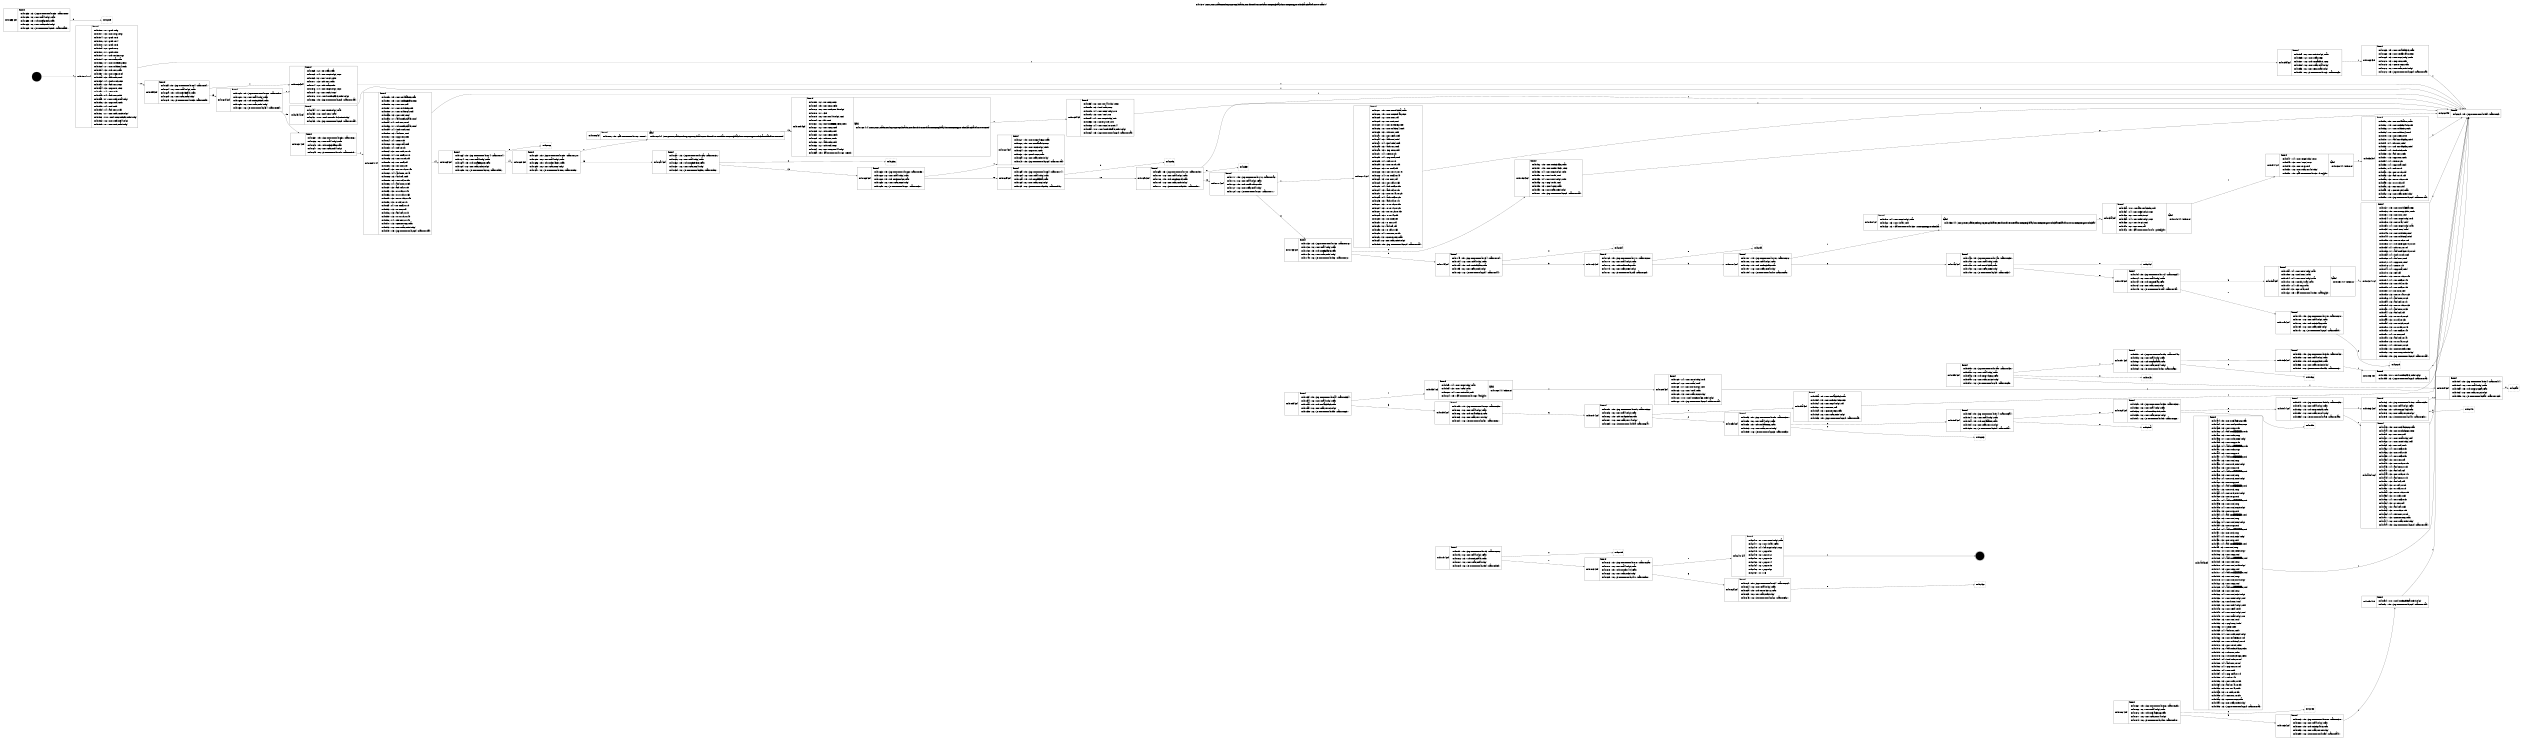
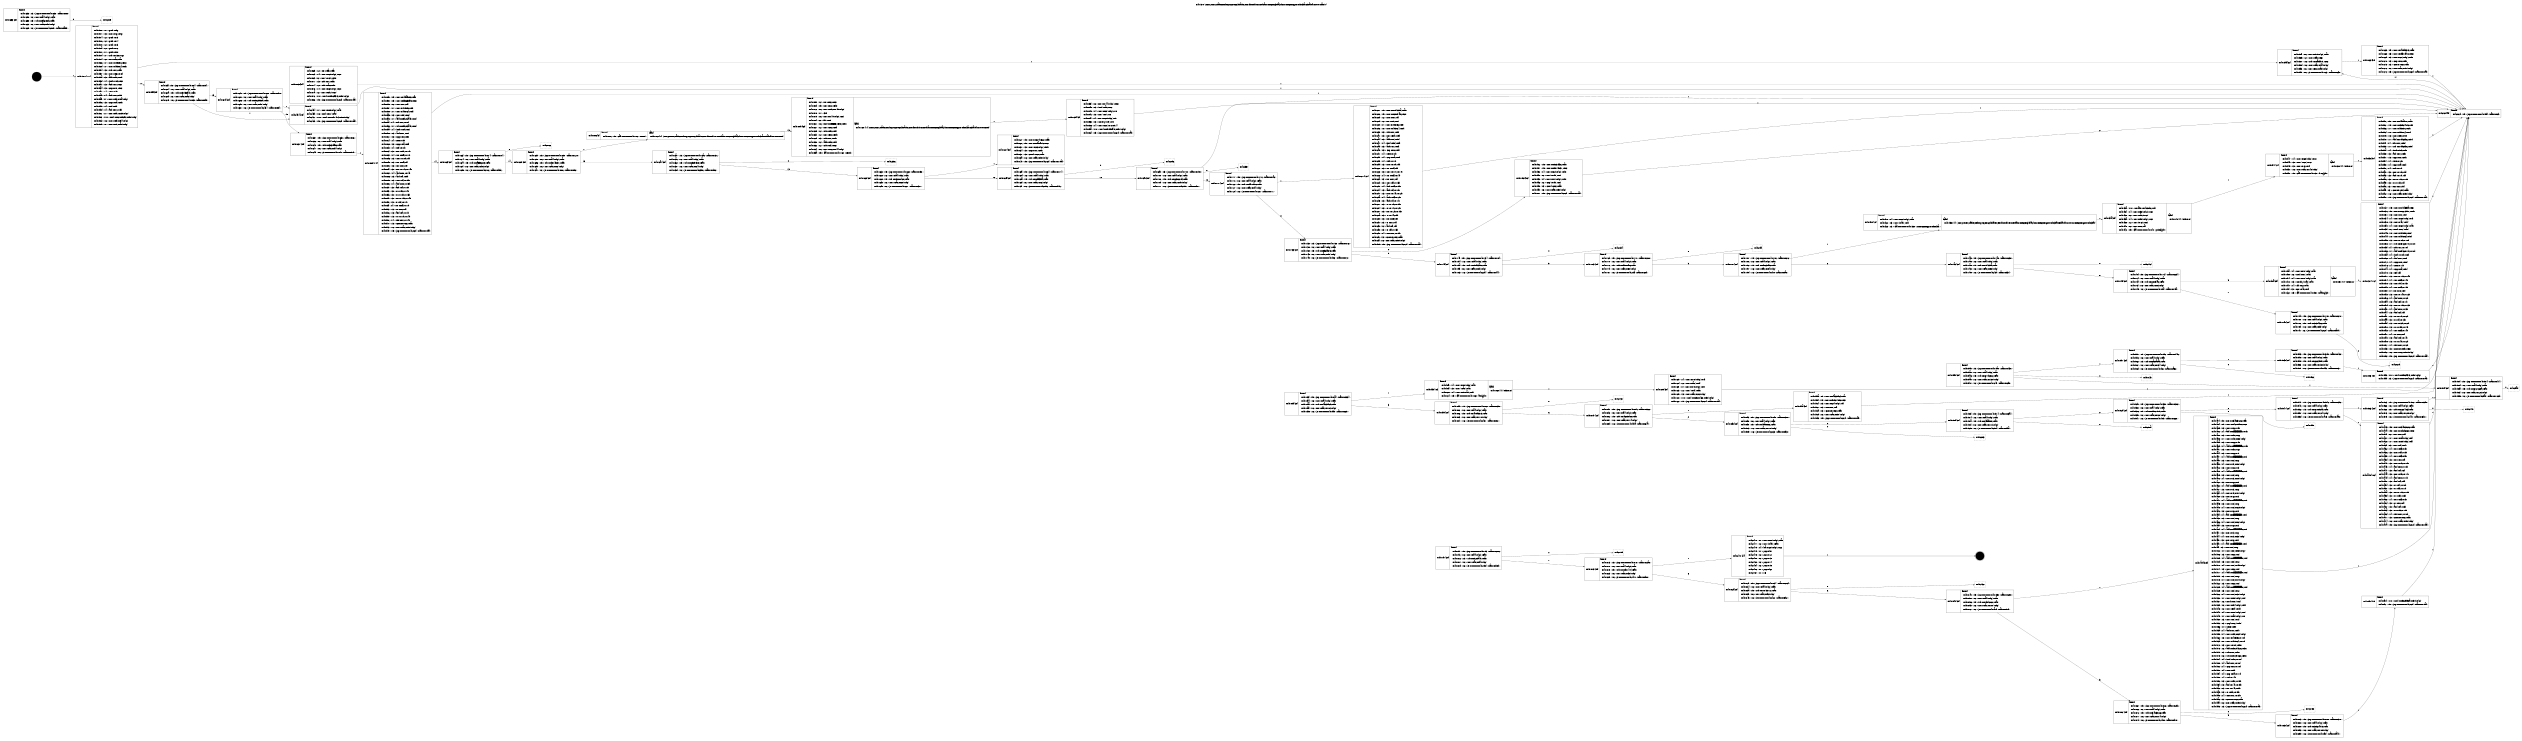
none -> (2409, 80)
(249, 86) -> (239, 118)
(286, 93) -> (286, 107)
none -> (1618, 399)
(2447, 411) -> (2446, 409)
none -> (1980, 601)
